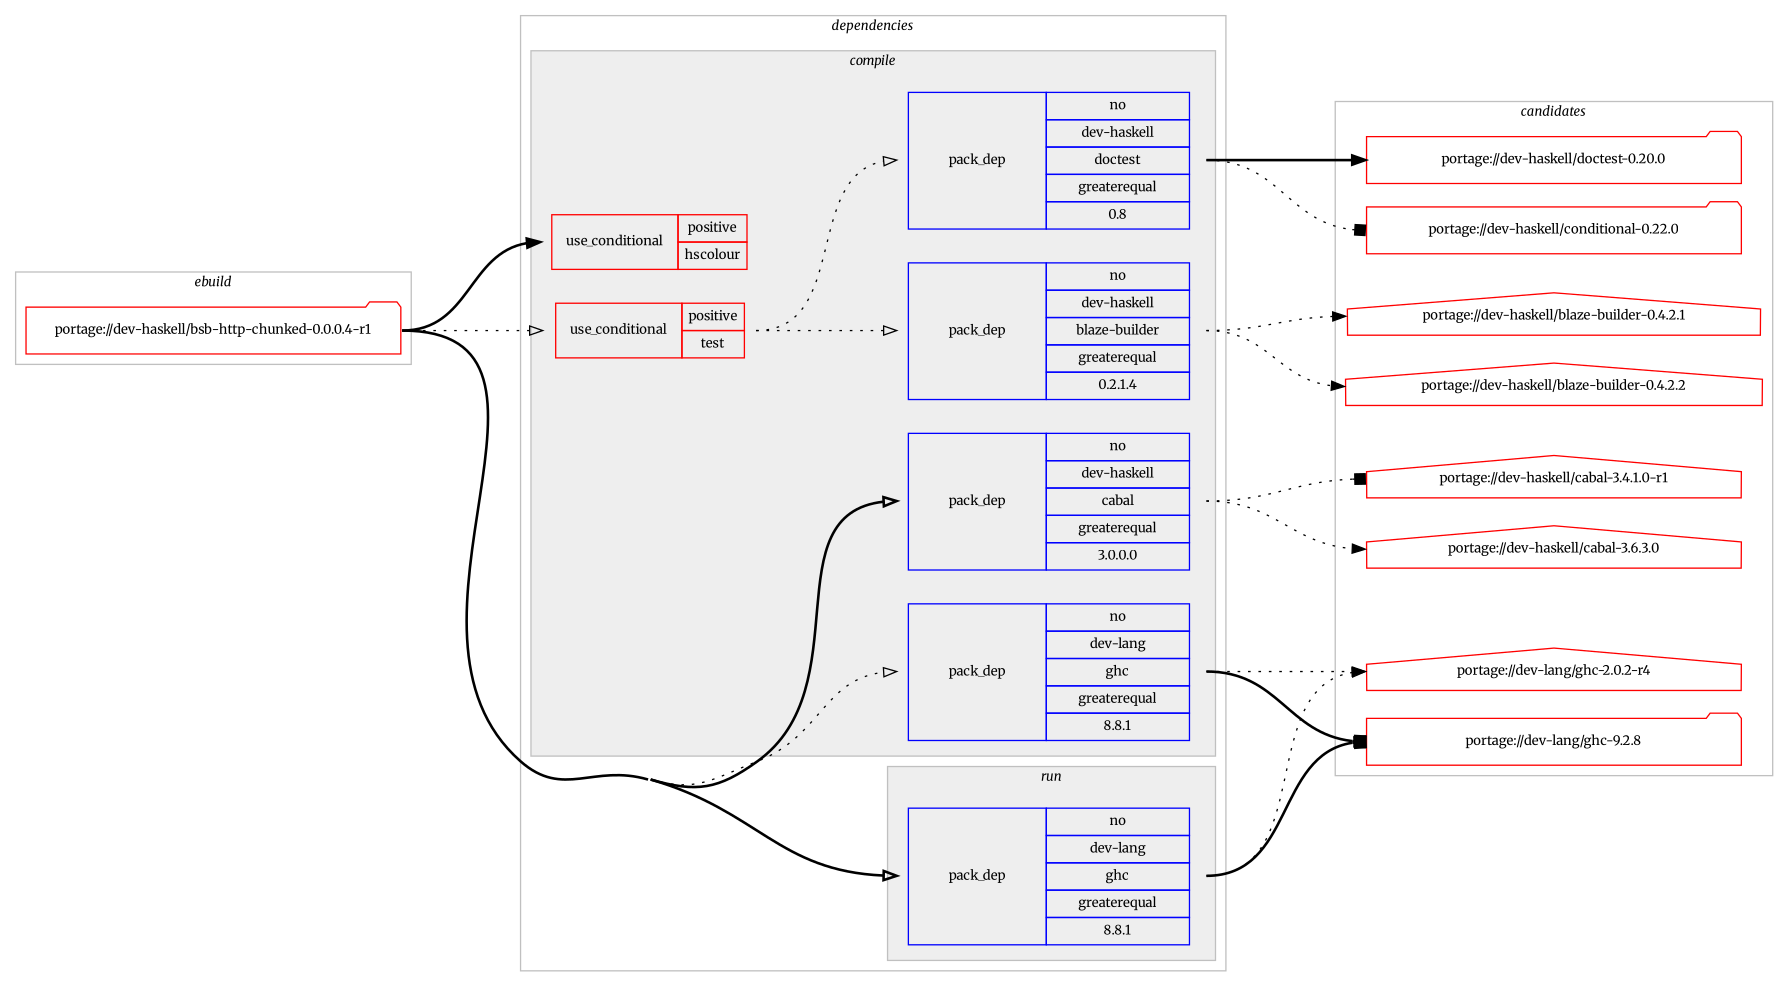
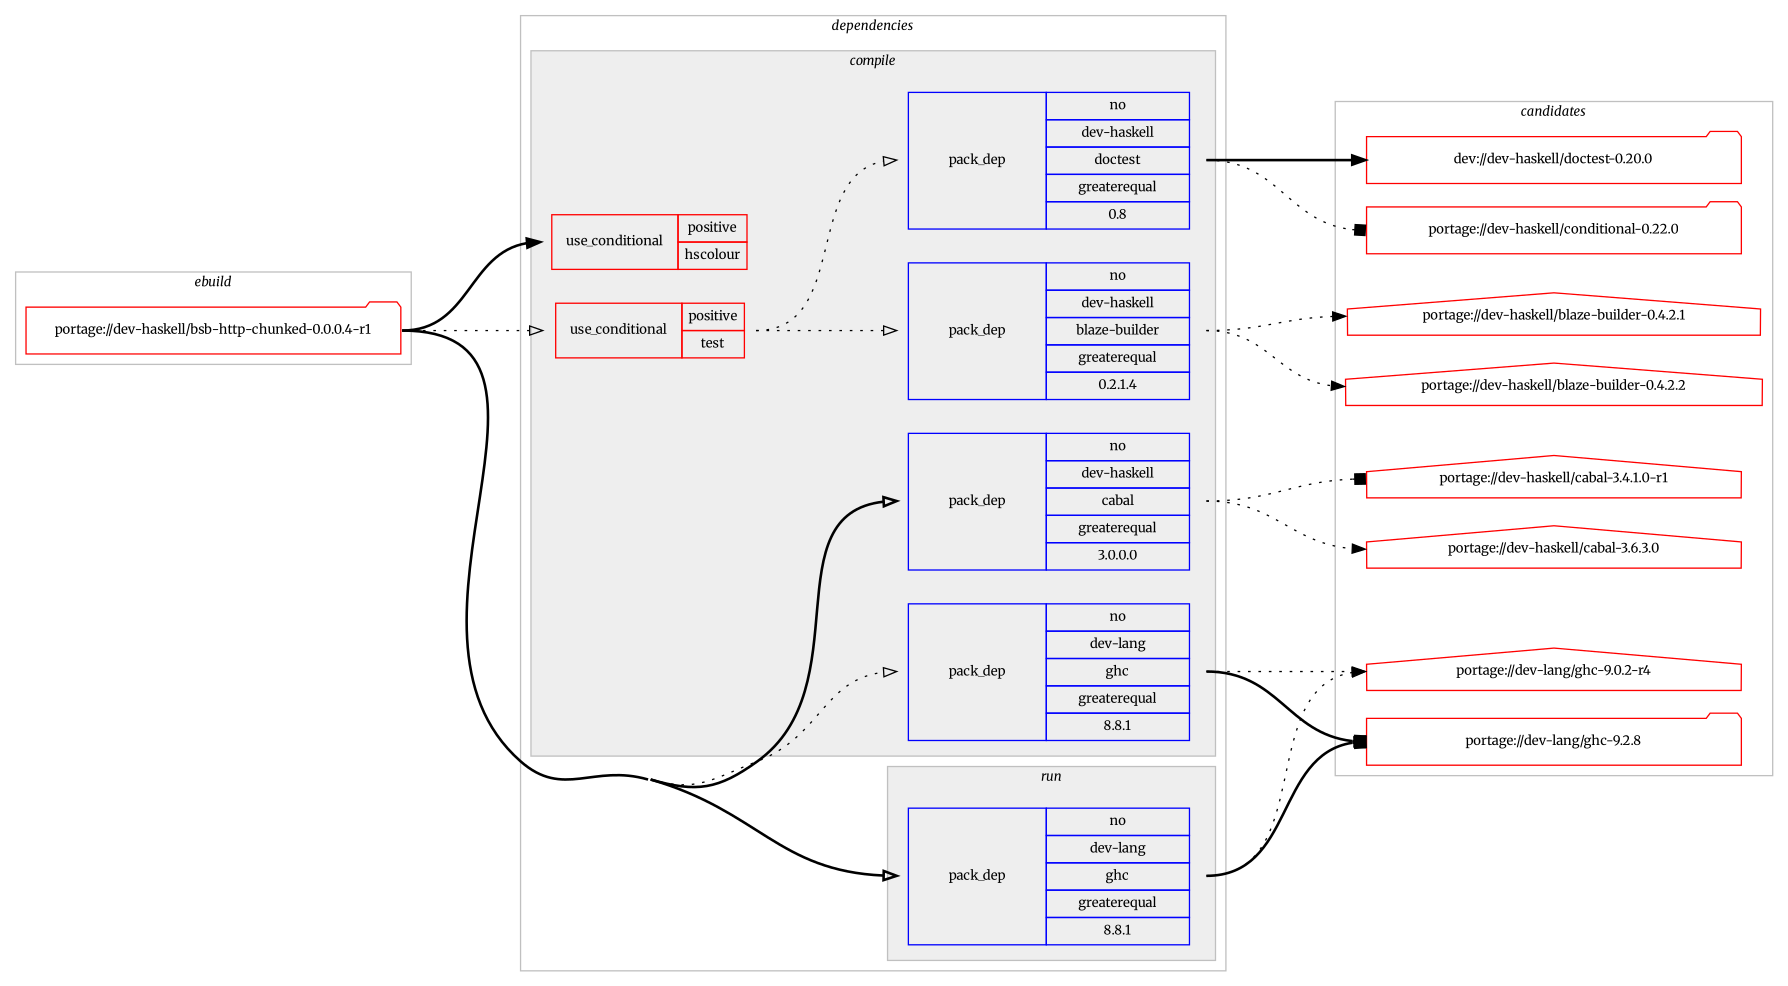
(1554, 160) -> (1554, 160)
(1554, 672) -> (1554, 672)
